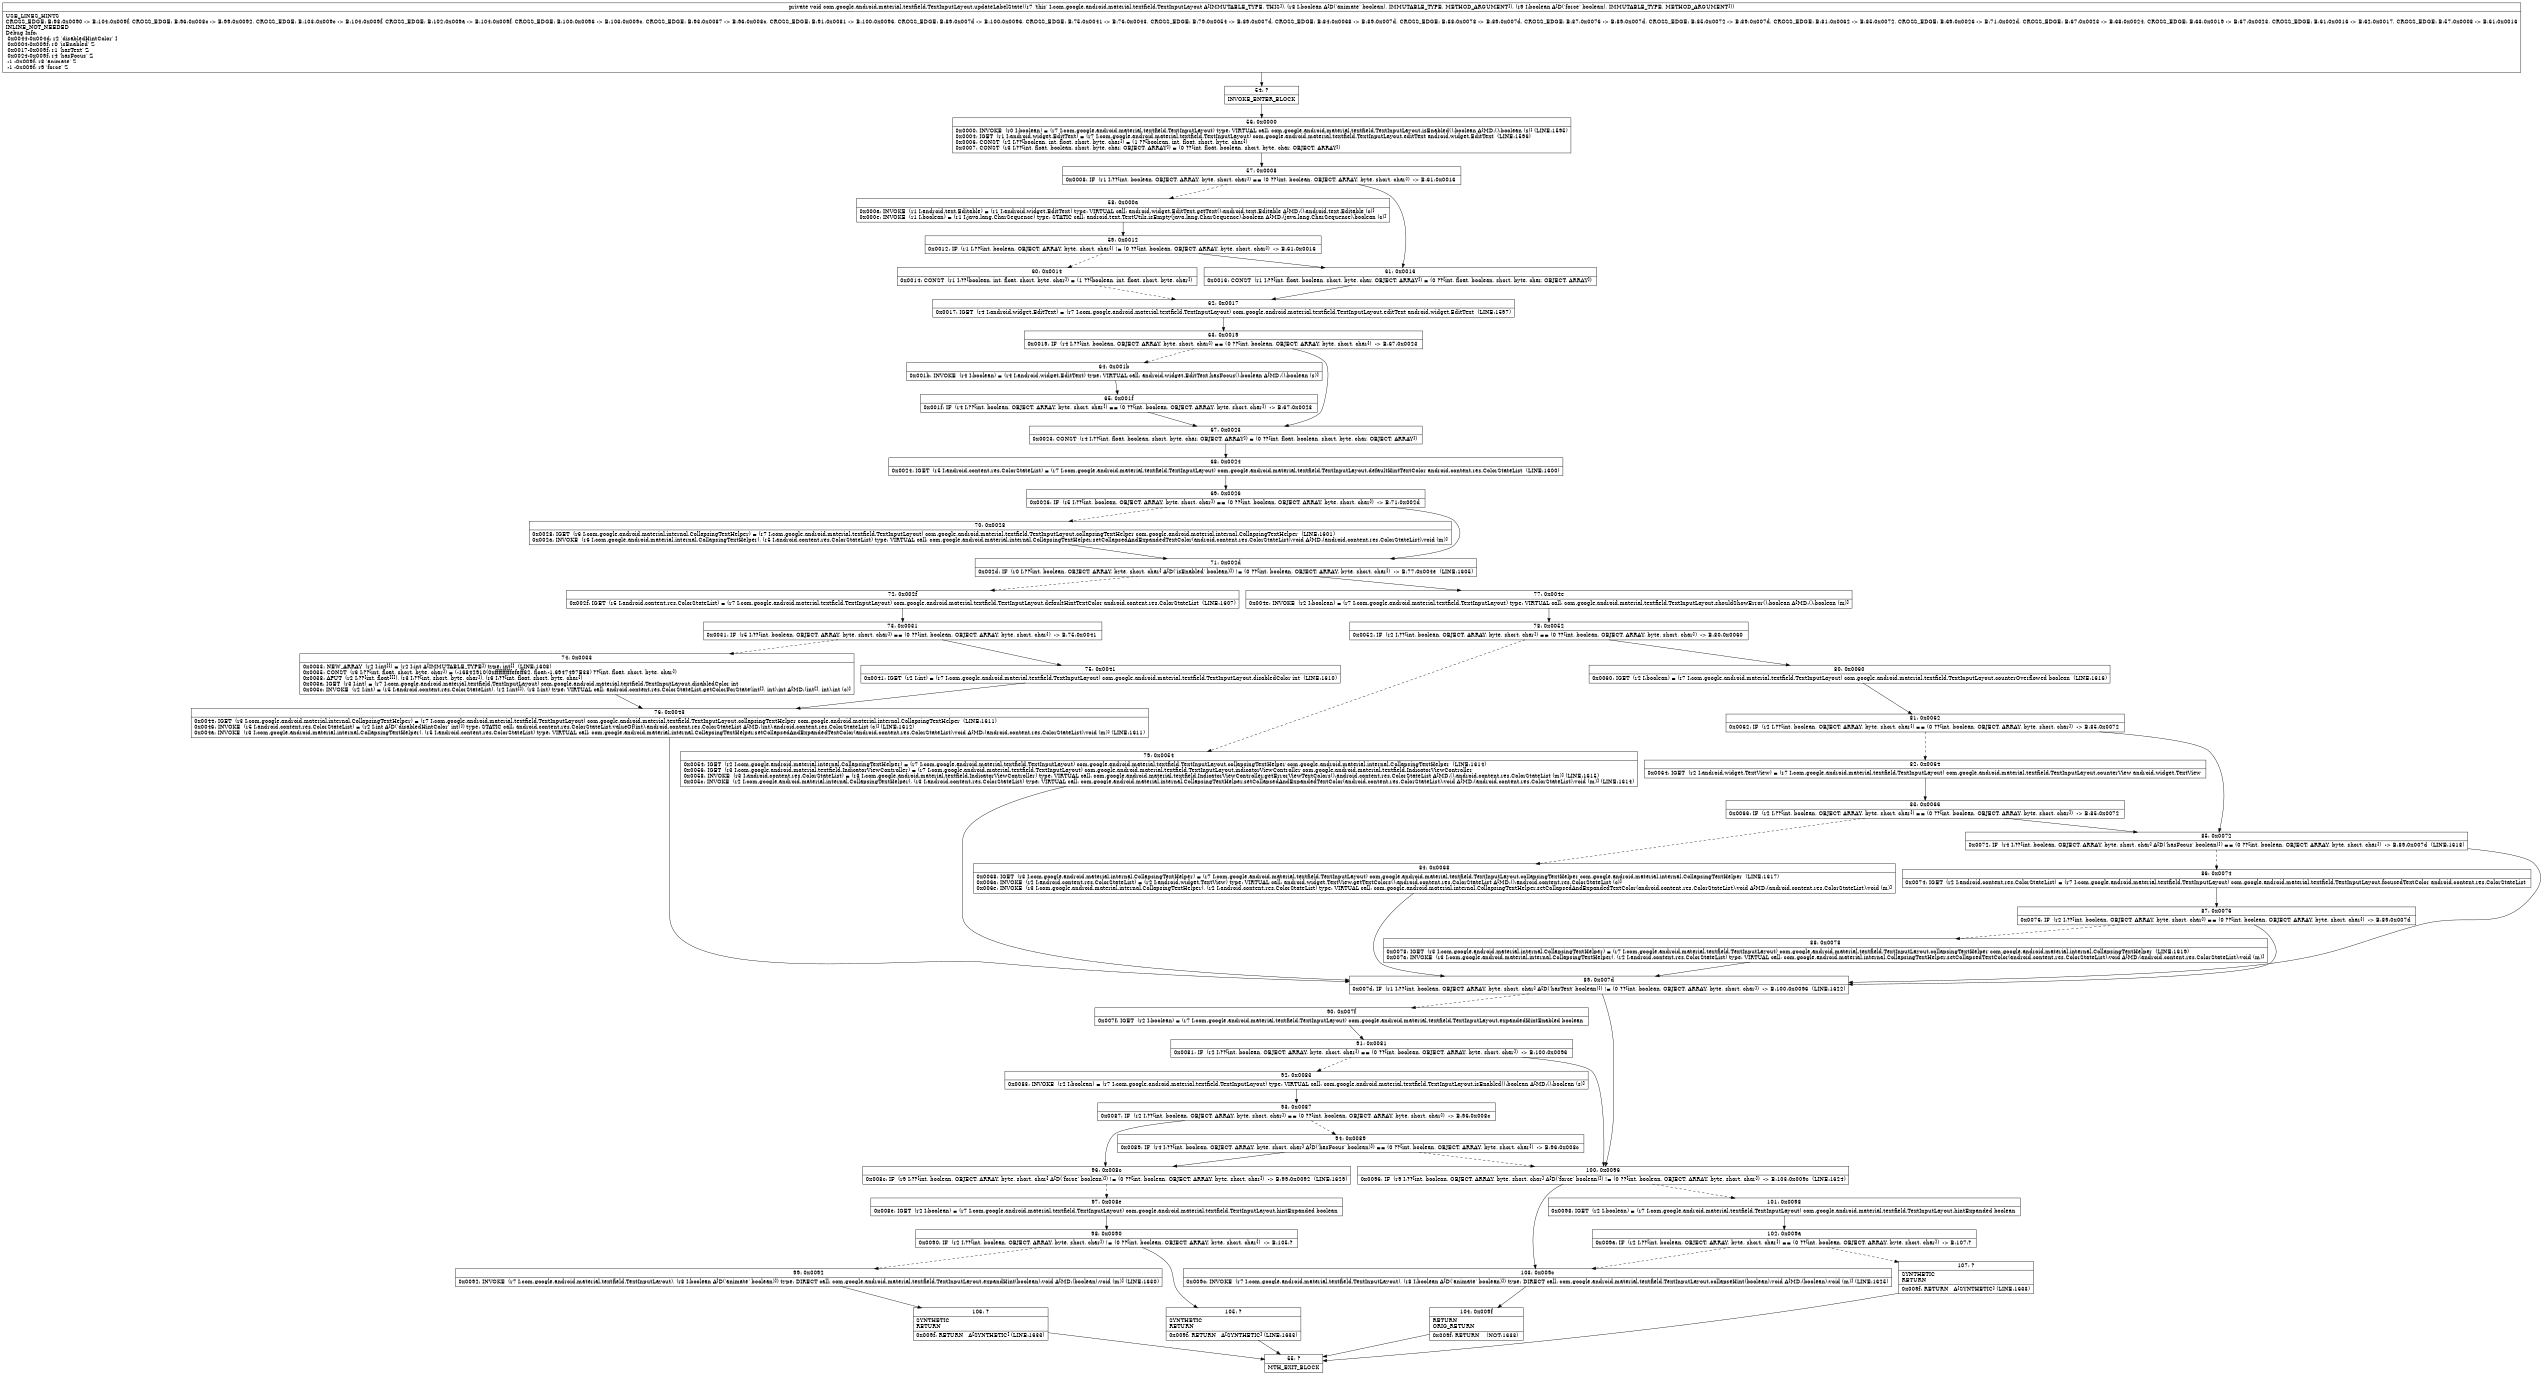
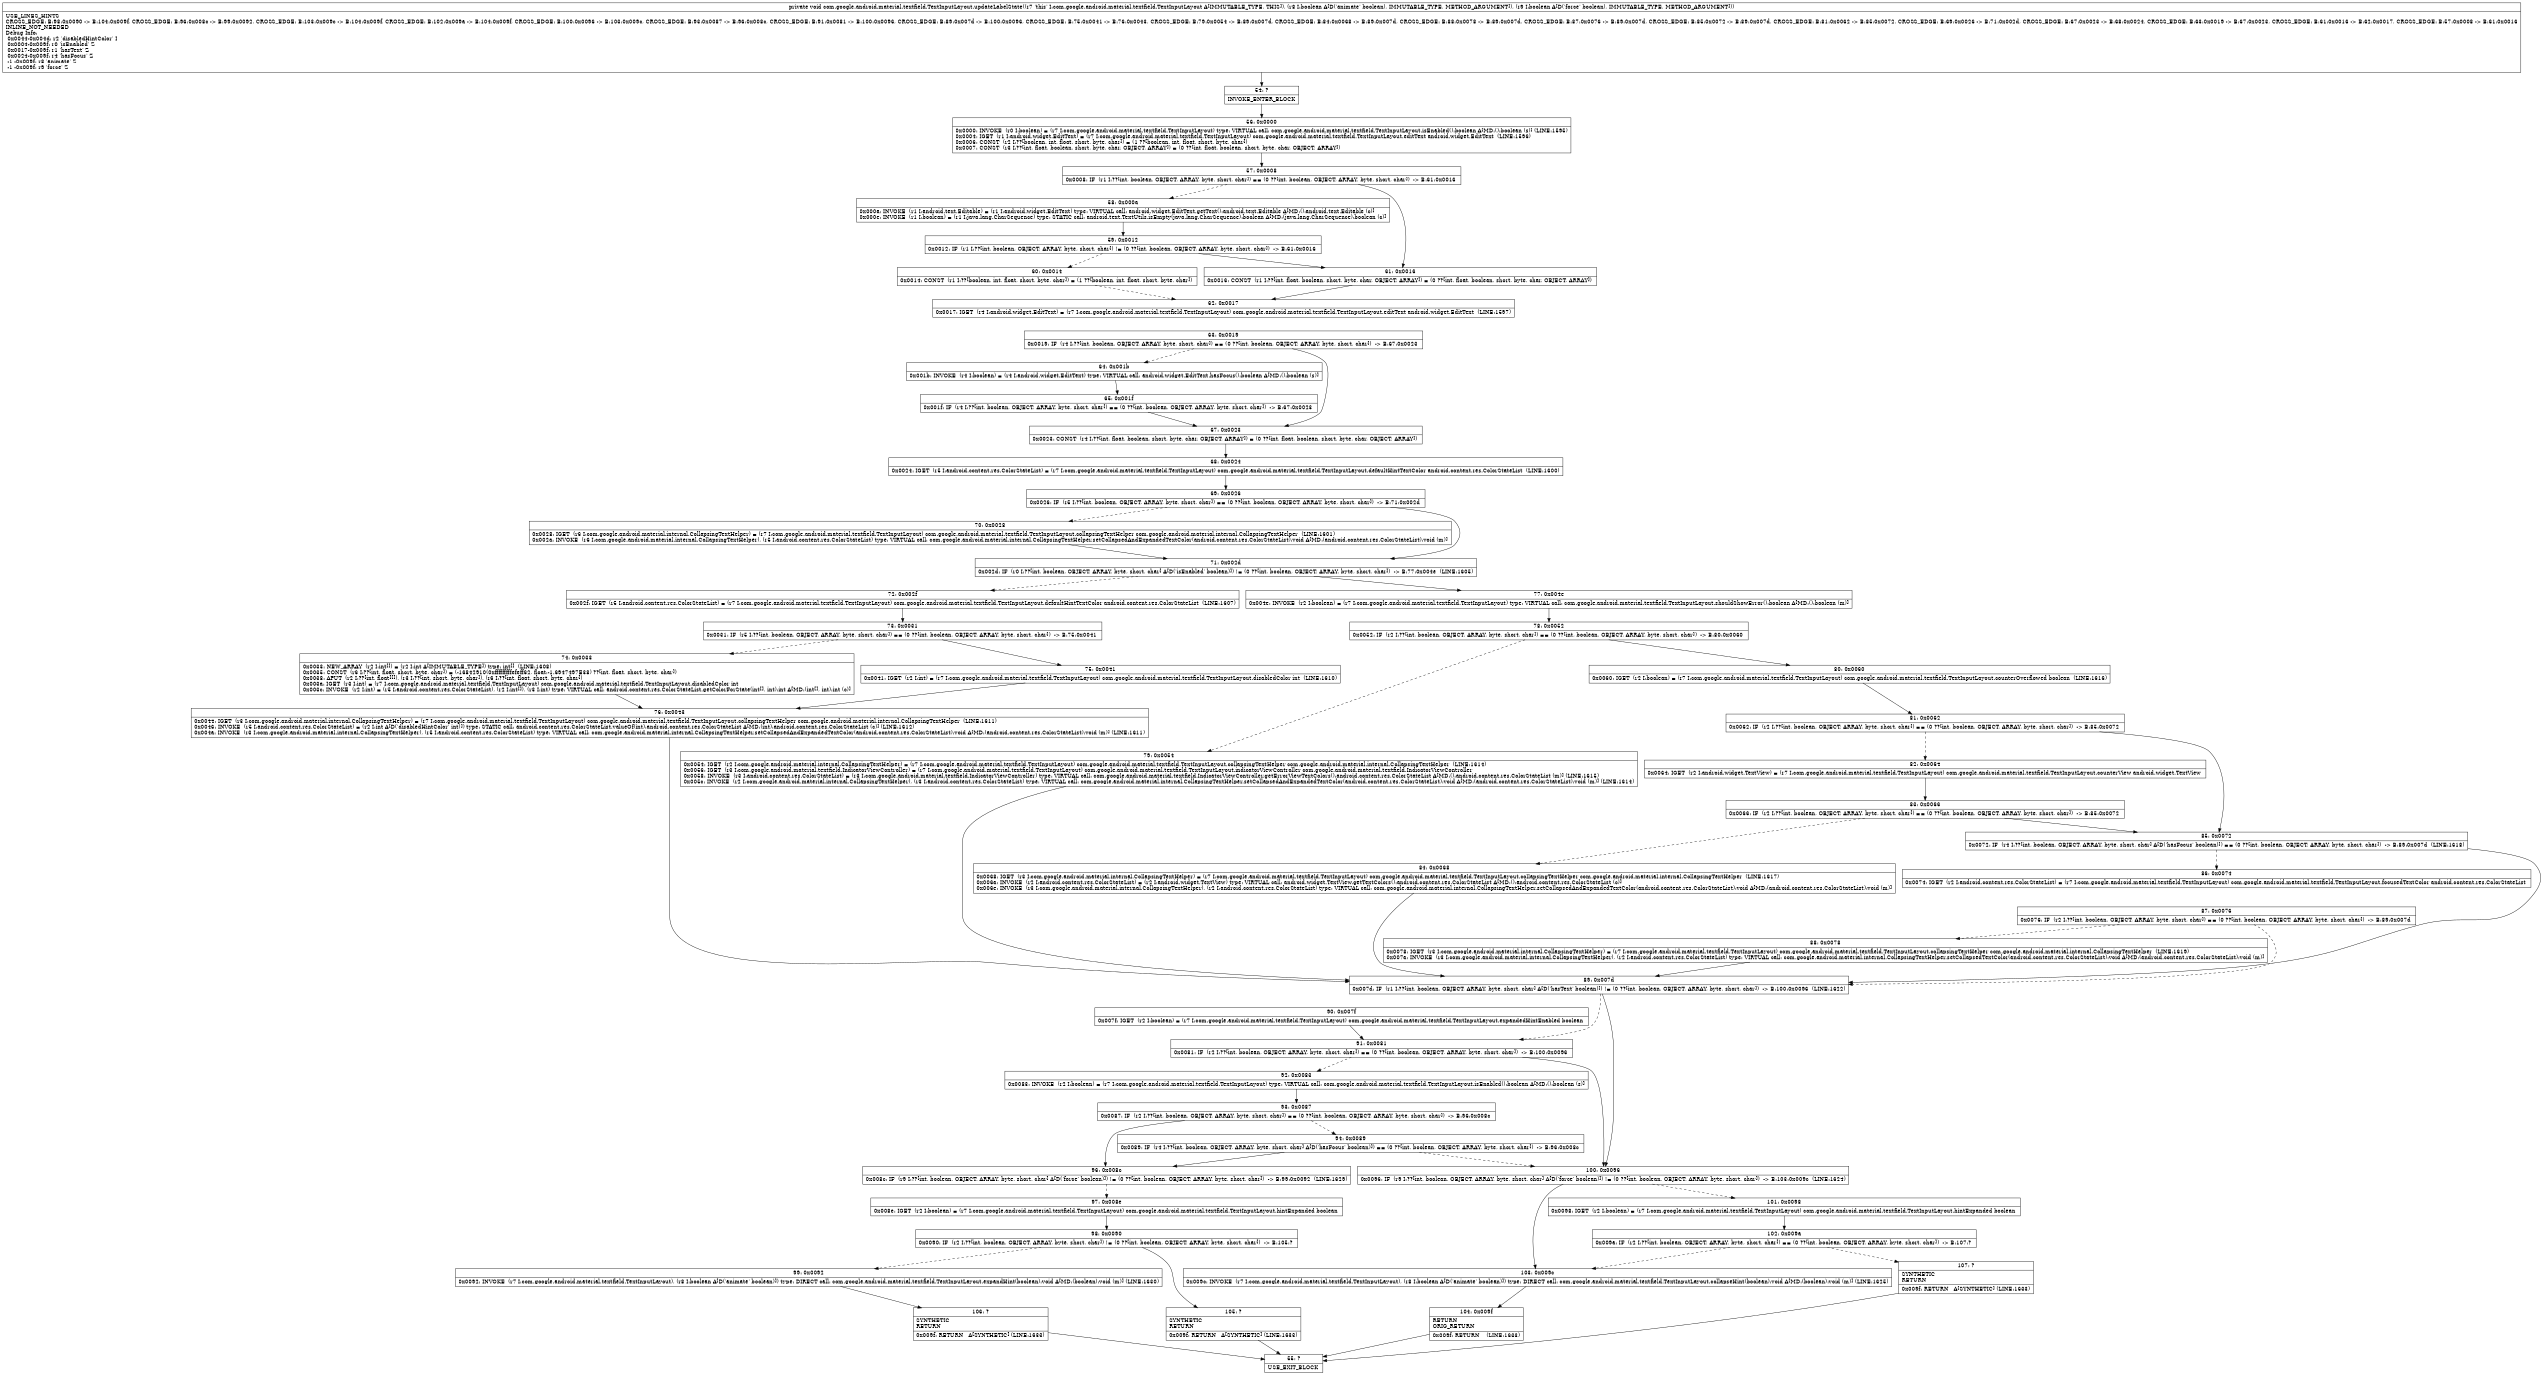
(1224, 322) -> none
(2217, 895) -> none
(2087, 980) -> (2087, 980)
(1472, 1001) -> (1575, 1032)
(1476, 1336) -> (1476, 1336)
(1294, 1368) -> (1293, 1368)
